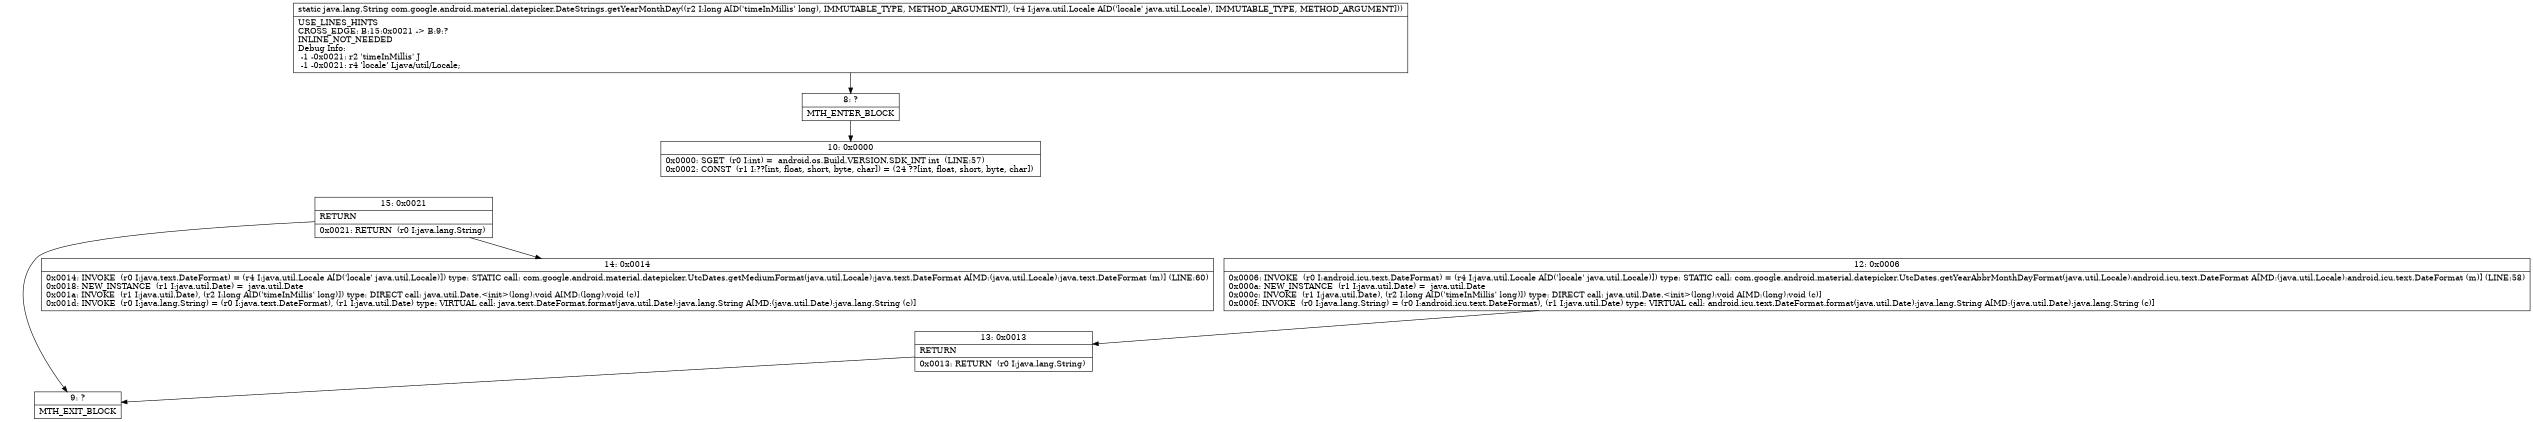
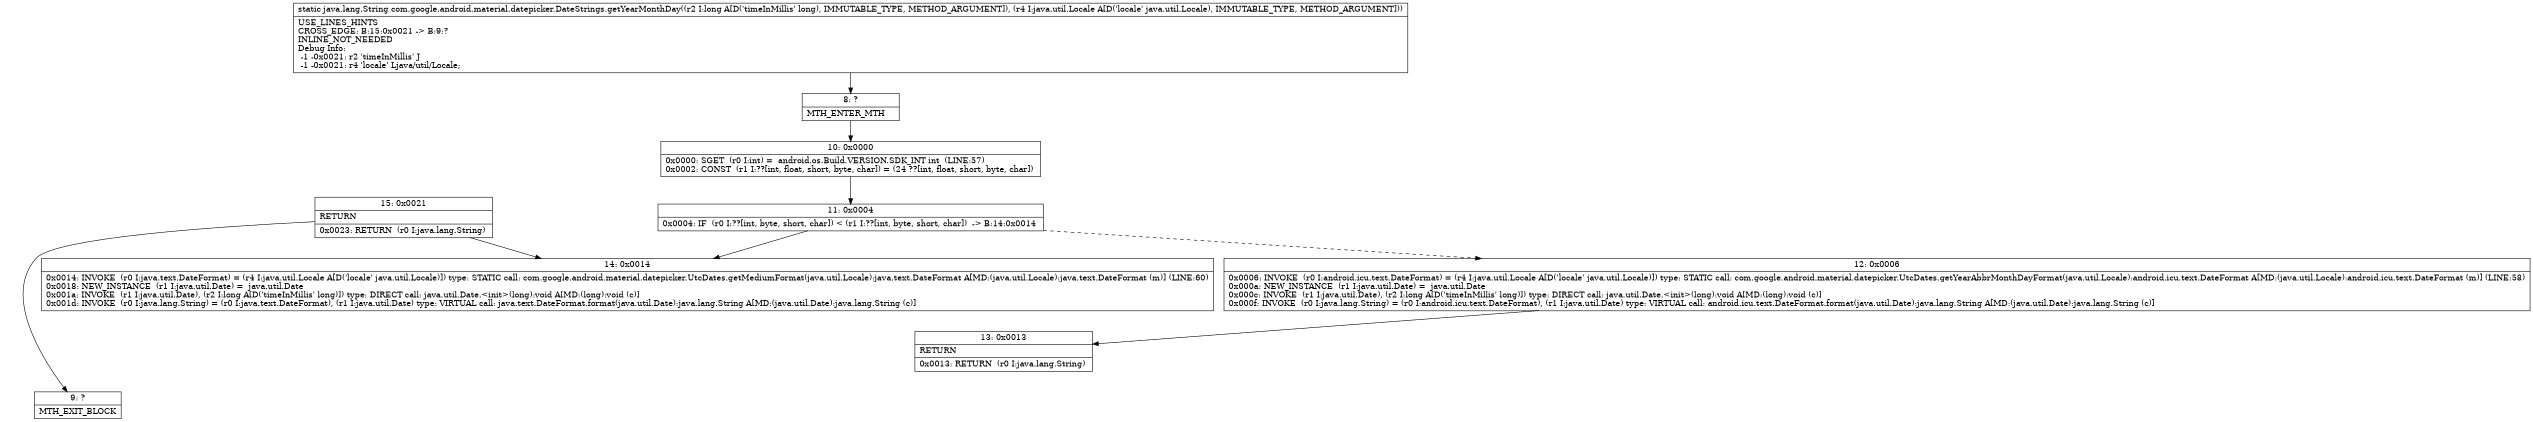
(851, 114) -> (846, 114)
none -> (851, 217)
(404, 231) -> (404, 231)
(521, 379) -> none
